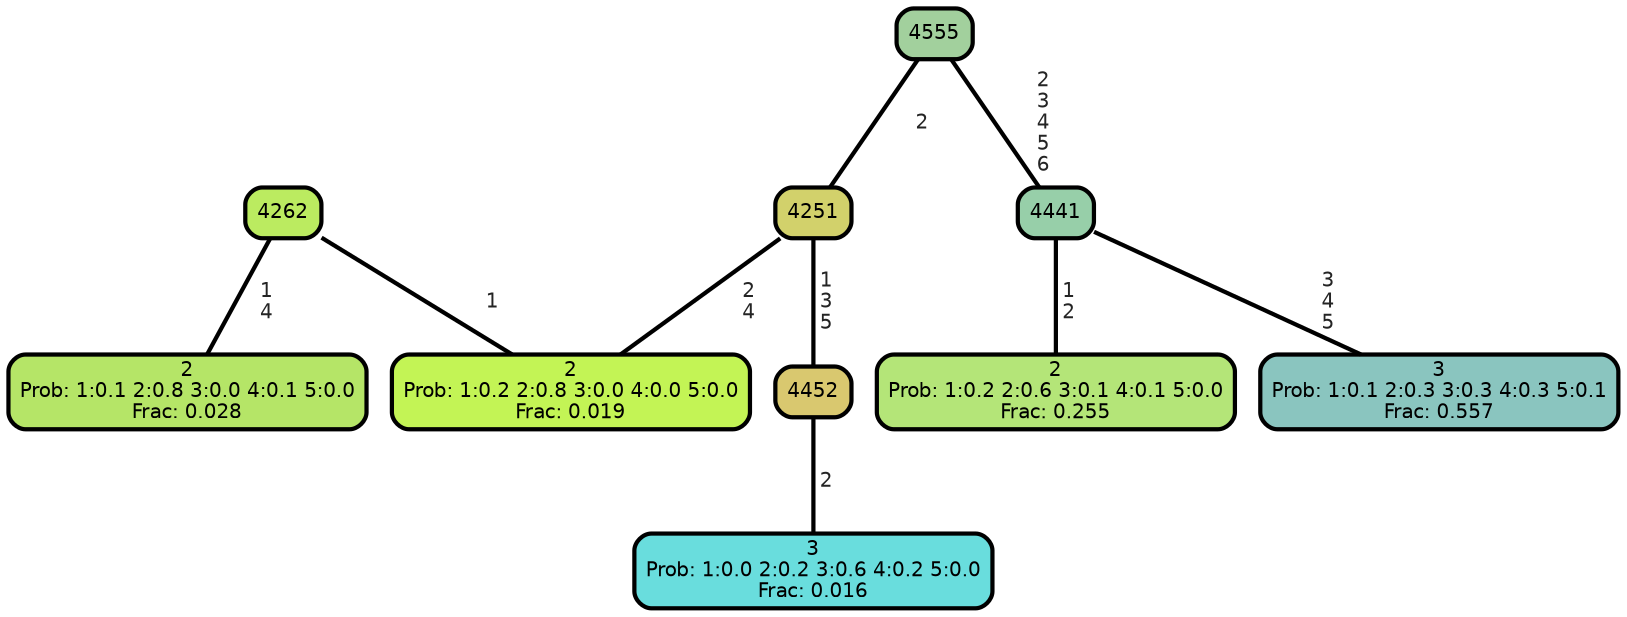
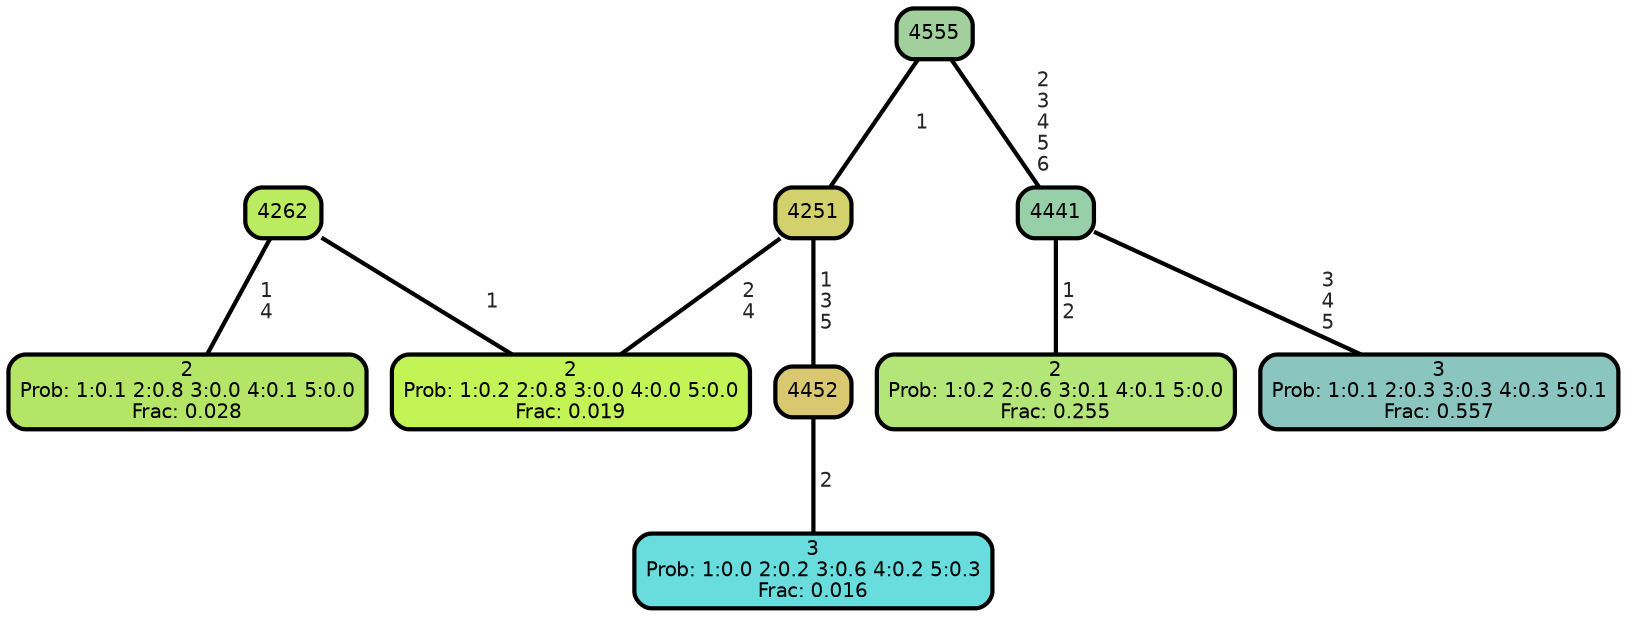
(919, 123) -> (919, 123)
(813, 571) -> (813, 571)
